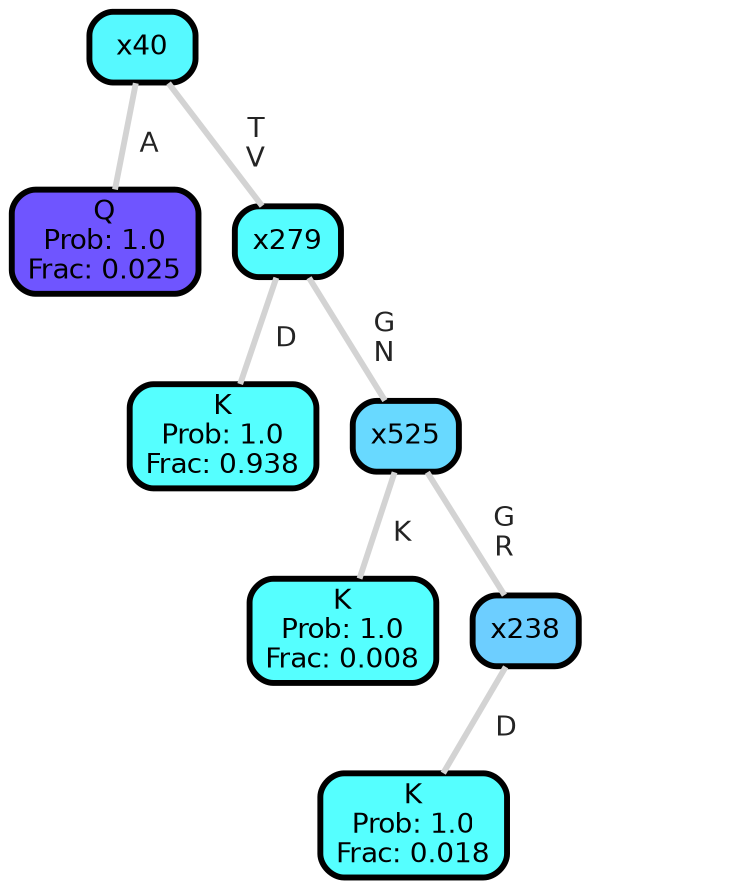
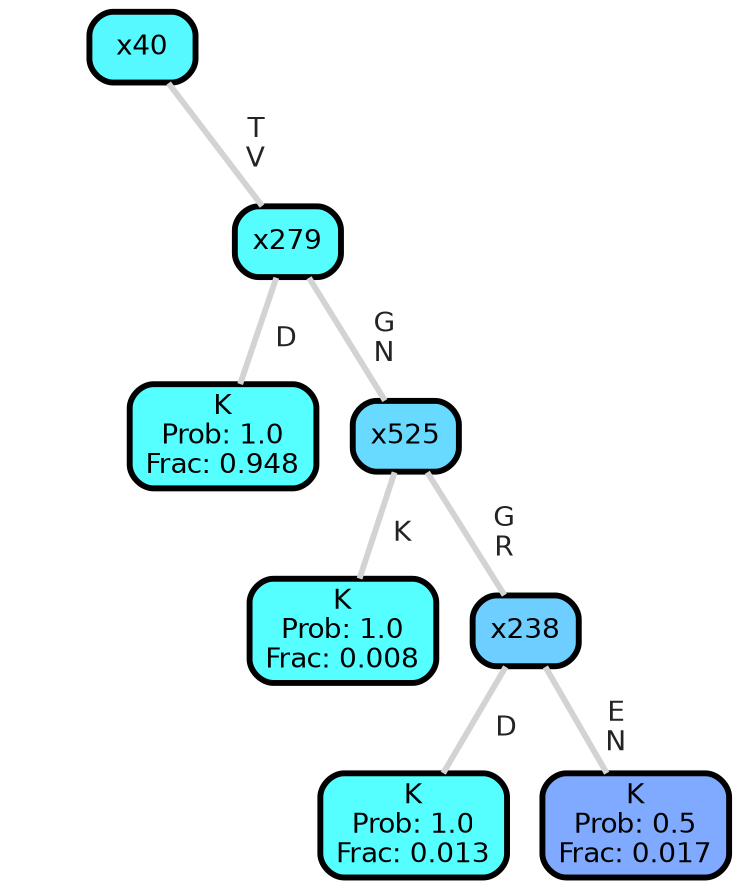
(105, 242) -> none
(223, 436) -> (223, 436)
(414, 825) -> (414, 825)
none -> (636, 825)
